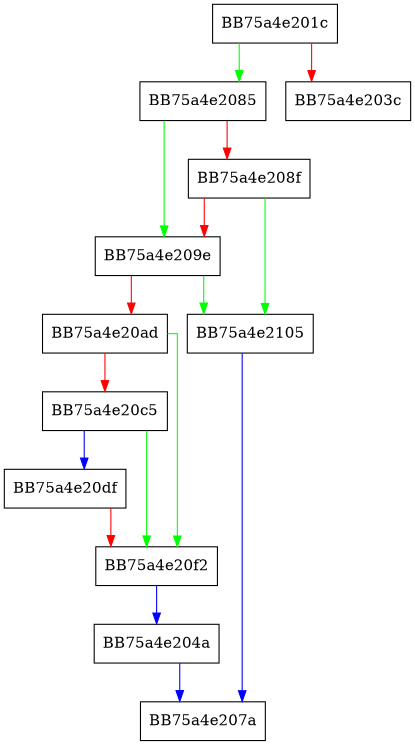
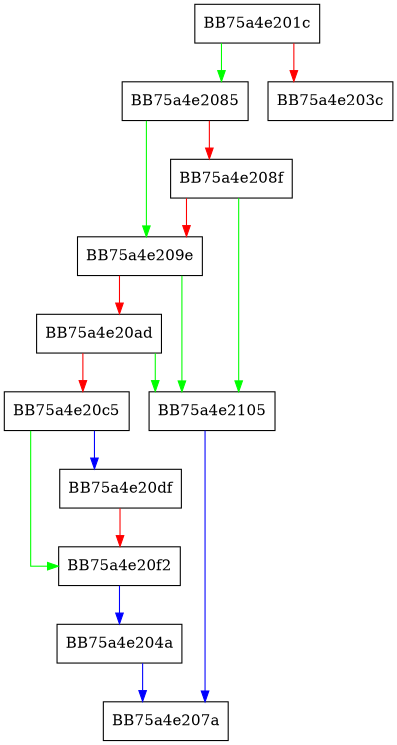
(177, 430) -> (155, 367)
